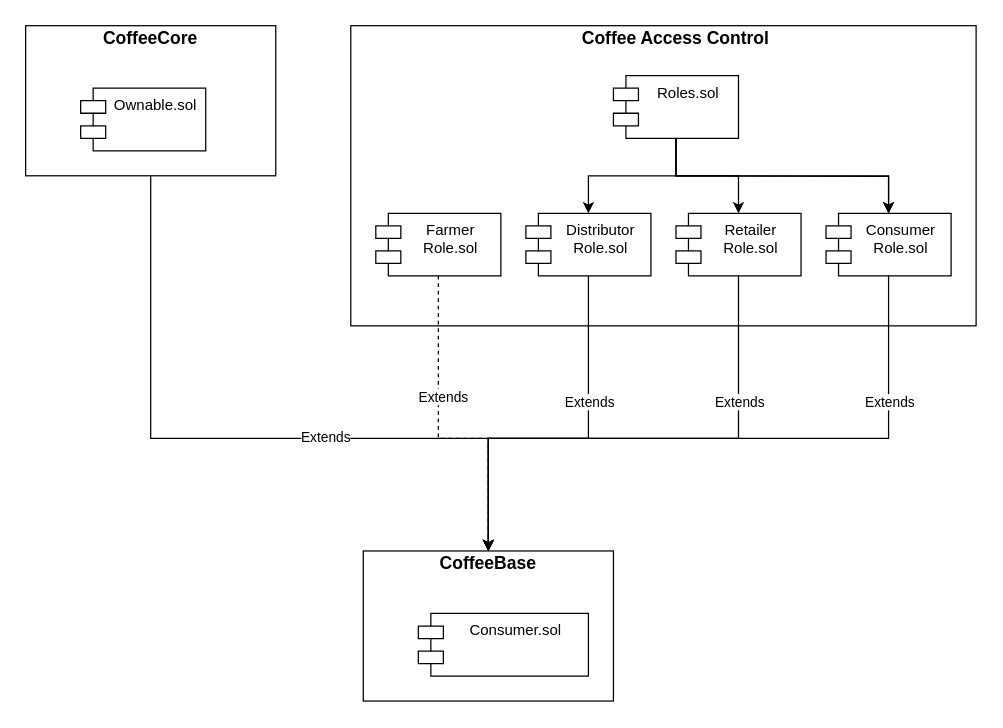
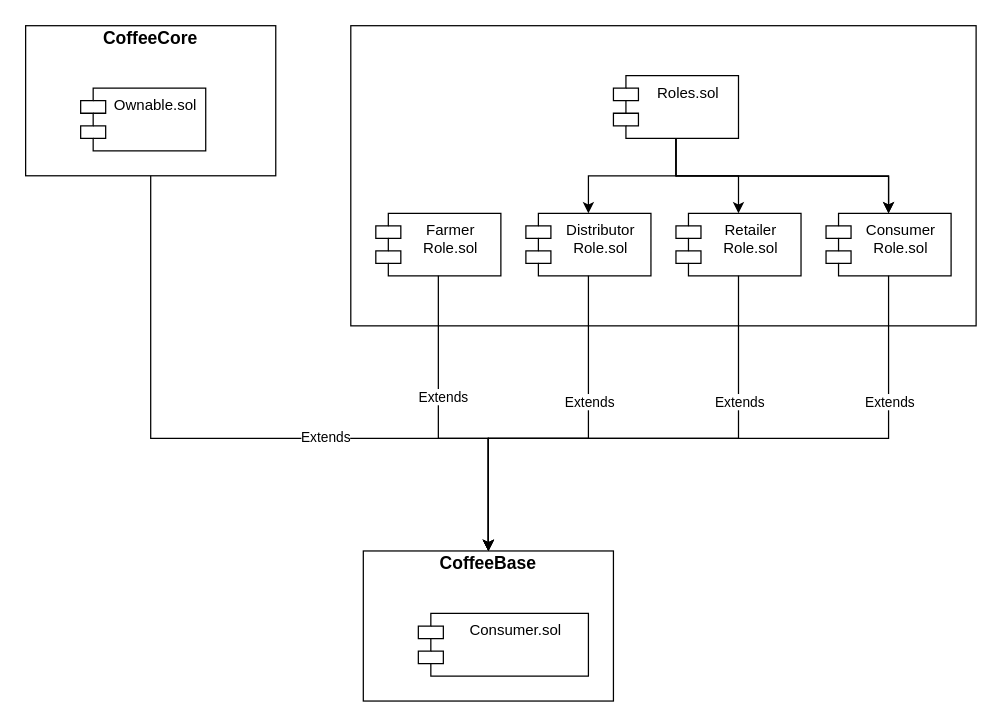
(676, 38) -> none
(438, 333) -> (438, 333)
